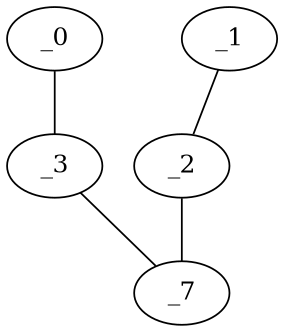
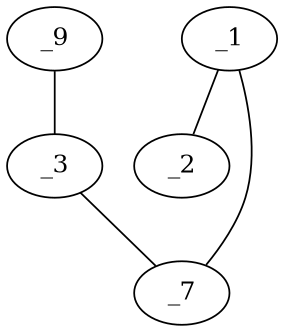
(55, 39) -> (55, 39)
(182, 230) -> (250, 173)
